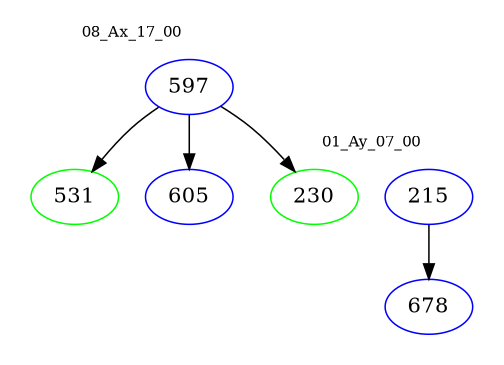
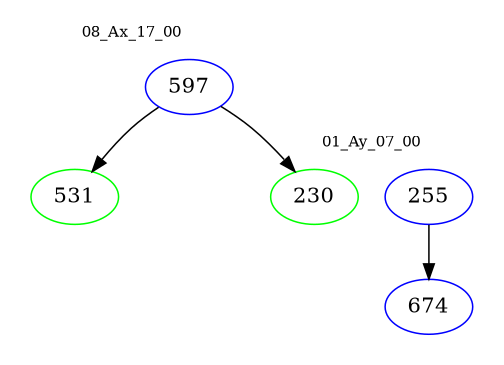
(189, 197) -> none
(429, 197) -> (429, 197)
(429, 307) -> (429, 307)
